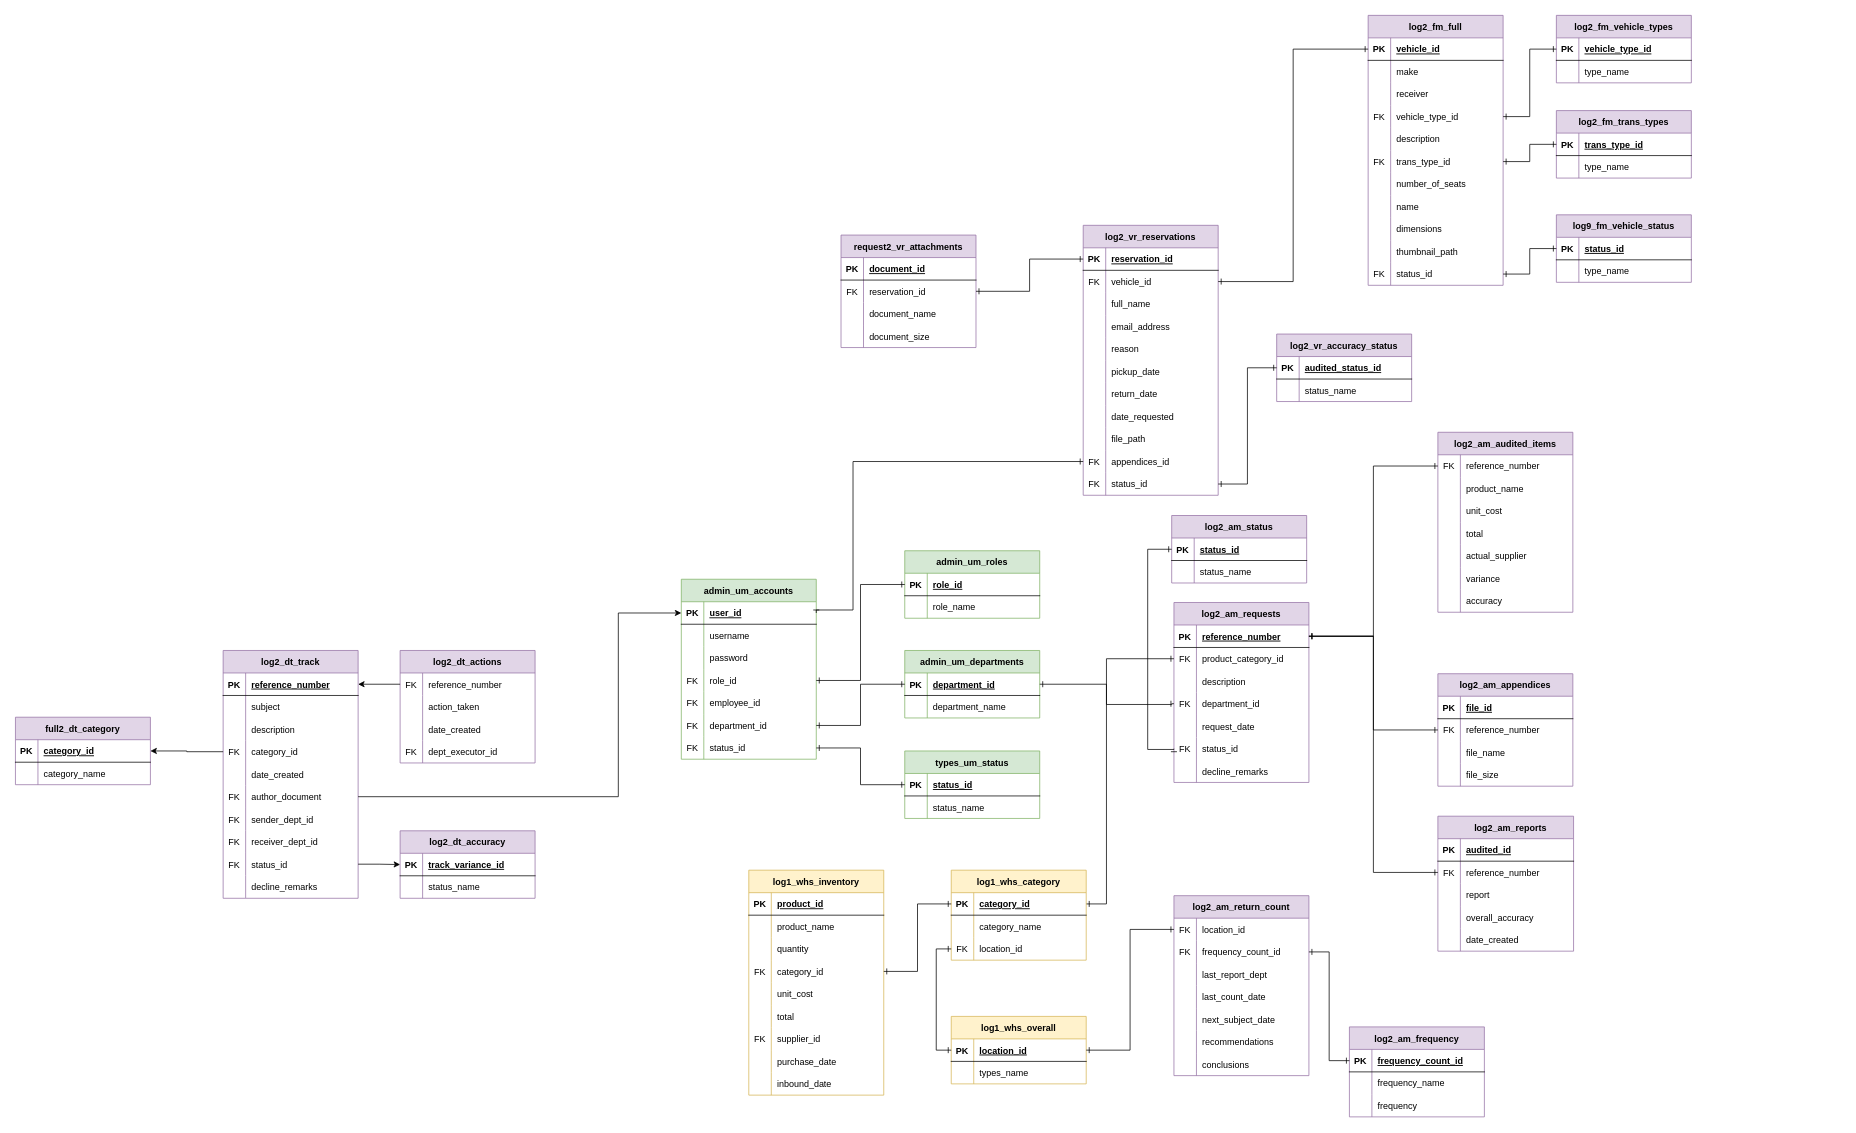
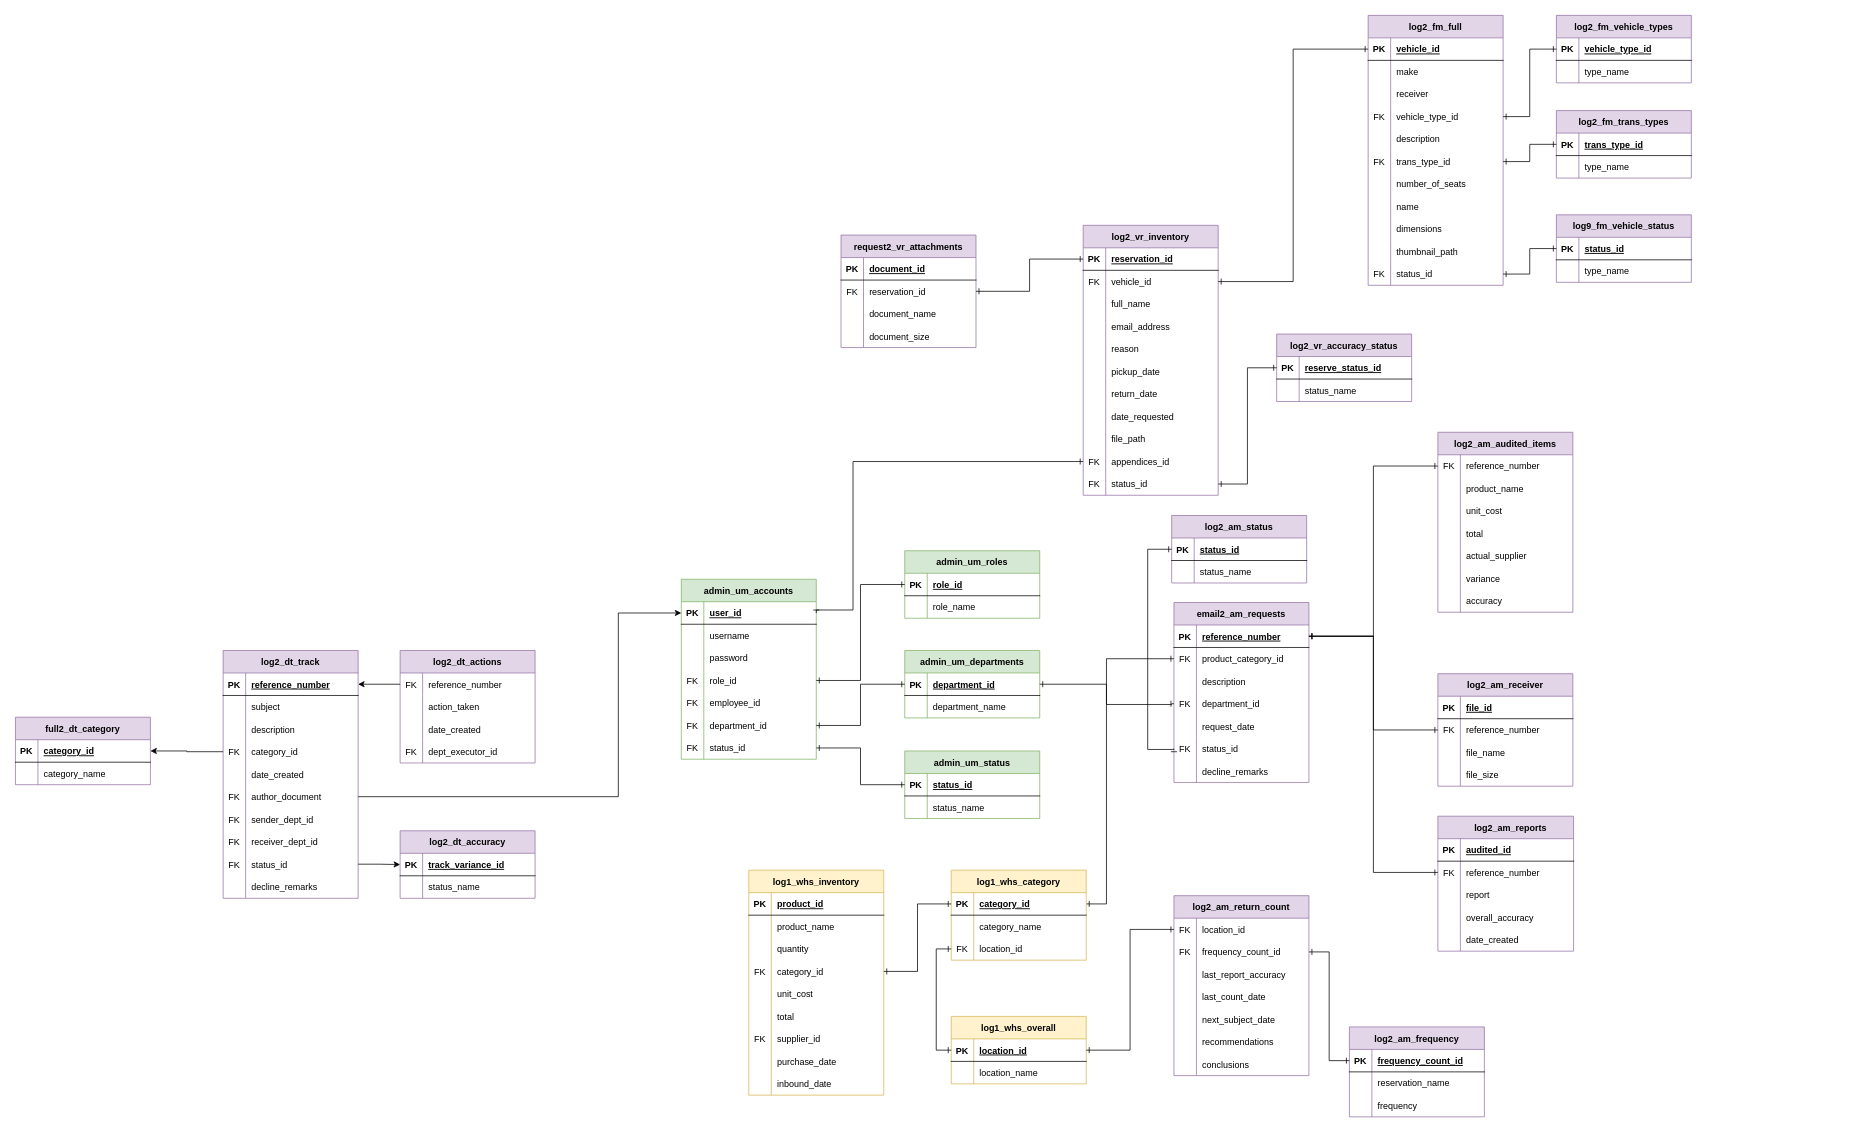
(1151, 237) -> (1151, 237)
(1346, 368) -> (1347, 368)
(1241, 614) -> (1241, 614)
(1505, 686) -> (1505, 686)
(972, 763) -> (972, 763)
(1241, 975) -> (1251, 975)
(1005, 1073) -> (1010, 1073)
(1413, 1084) -> (1417, 1084)
